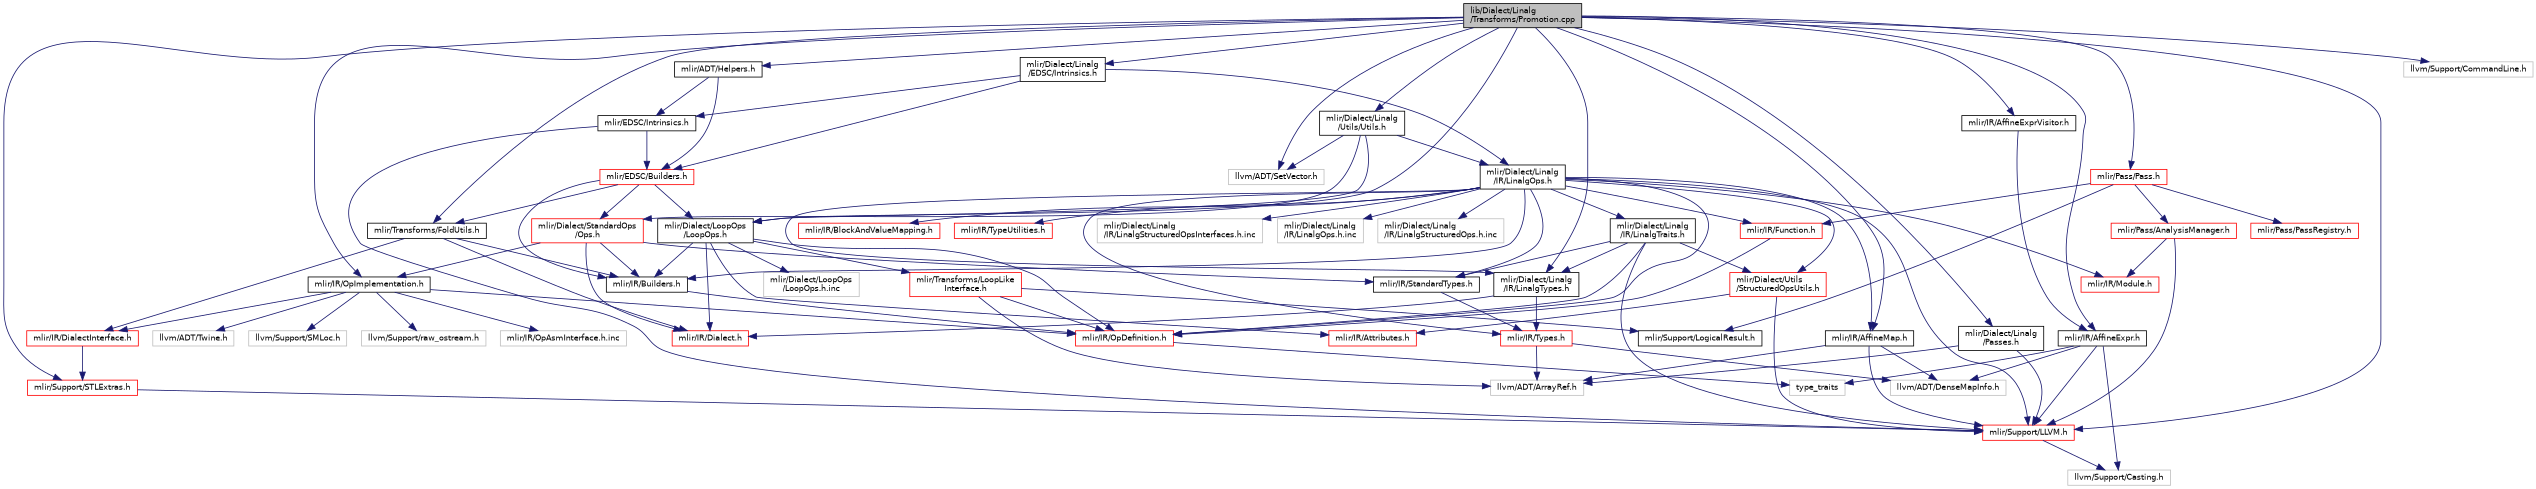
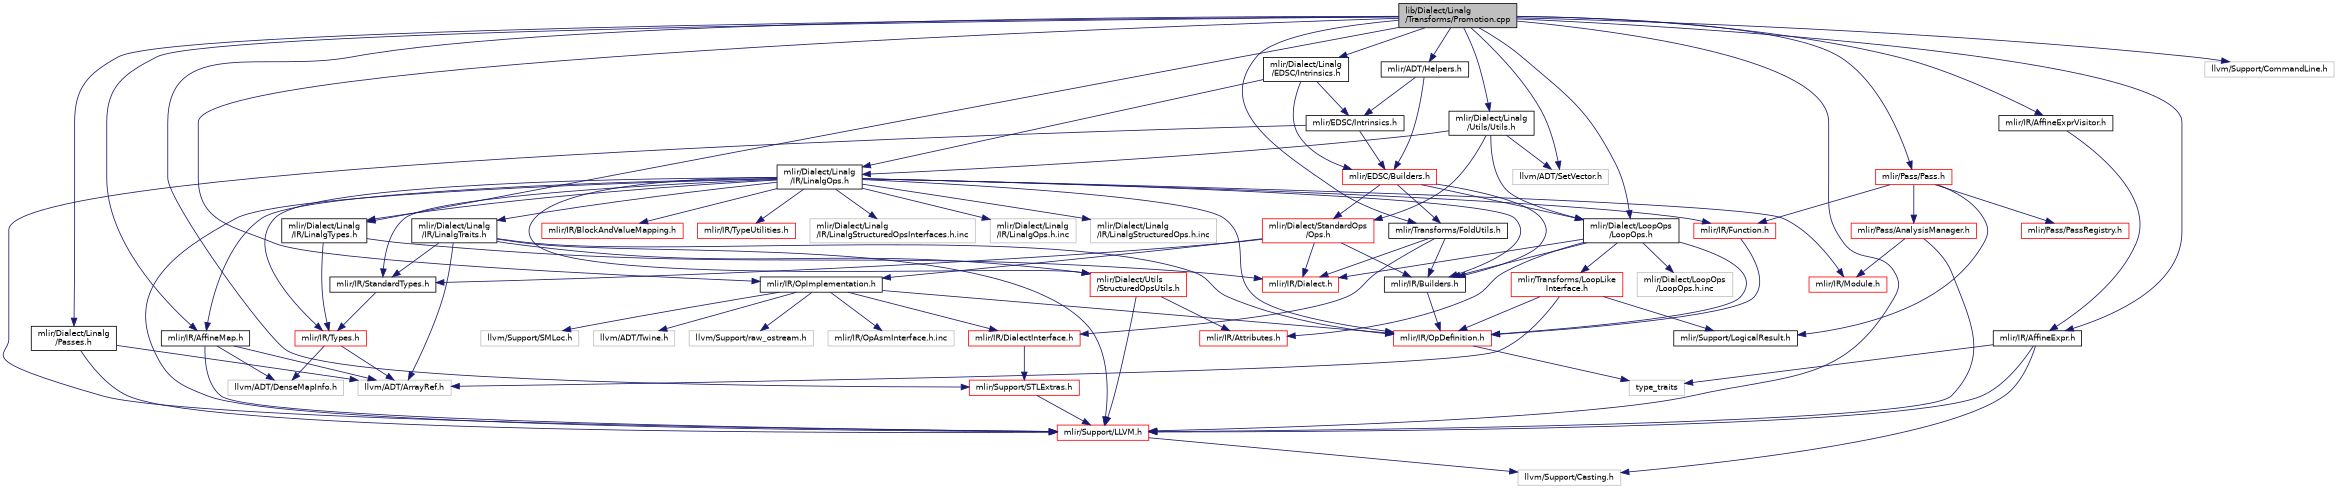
(1598, 256) -> (439, 310)
(2034, 360) -> none
